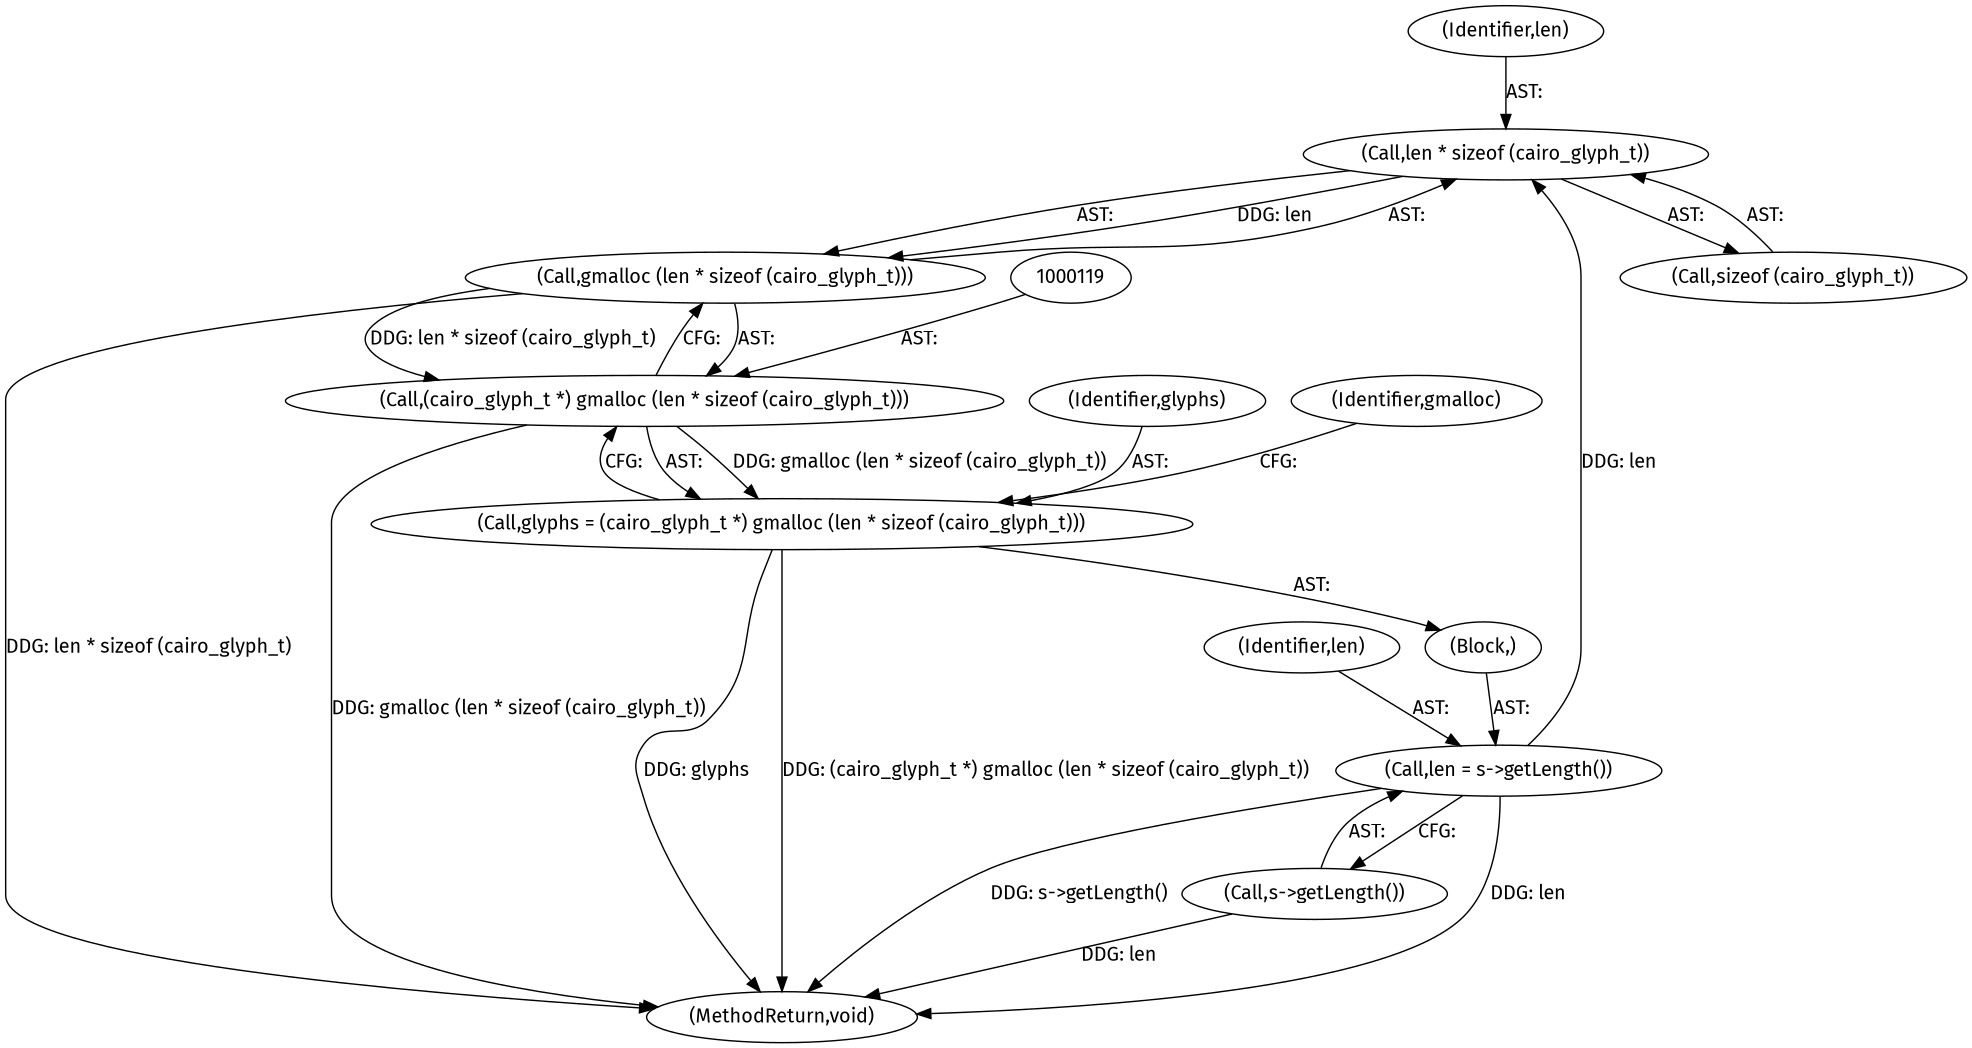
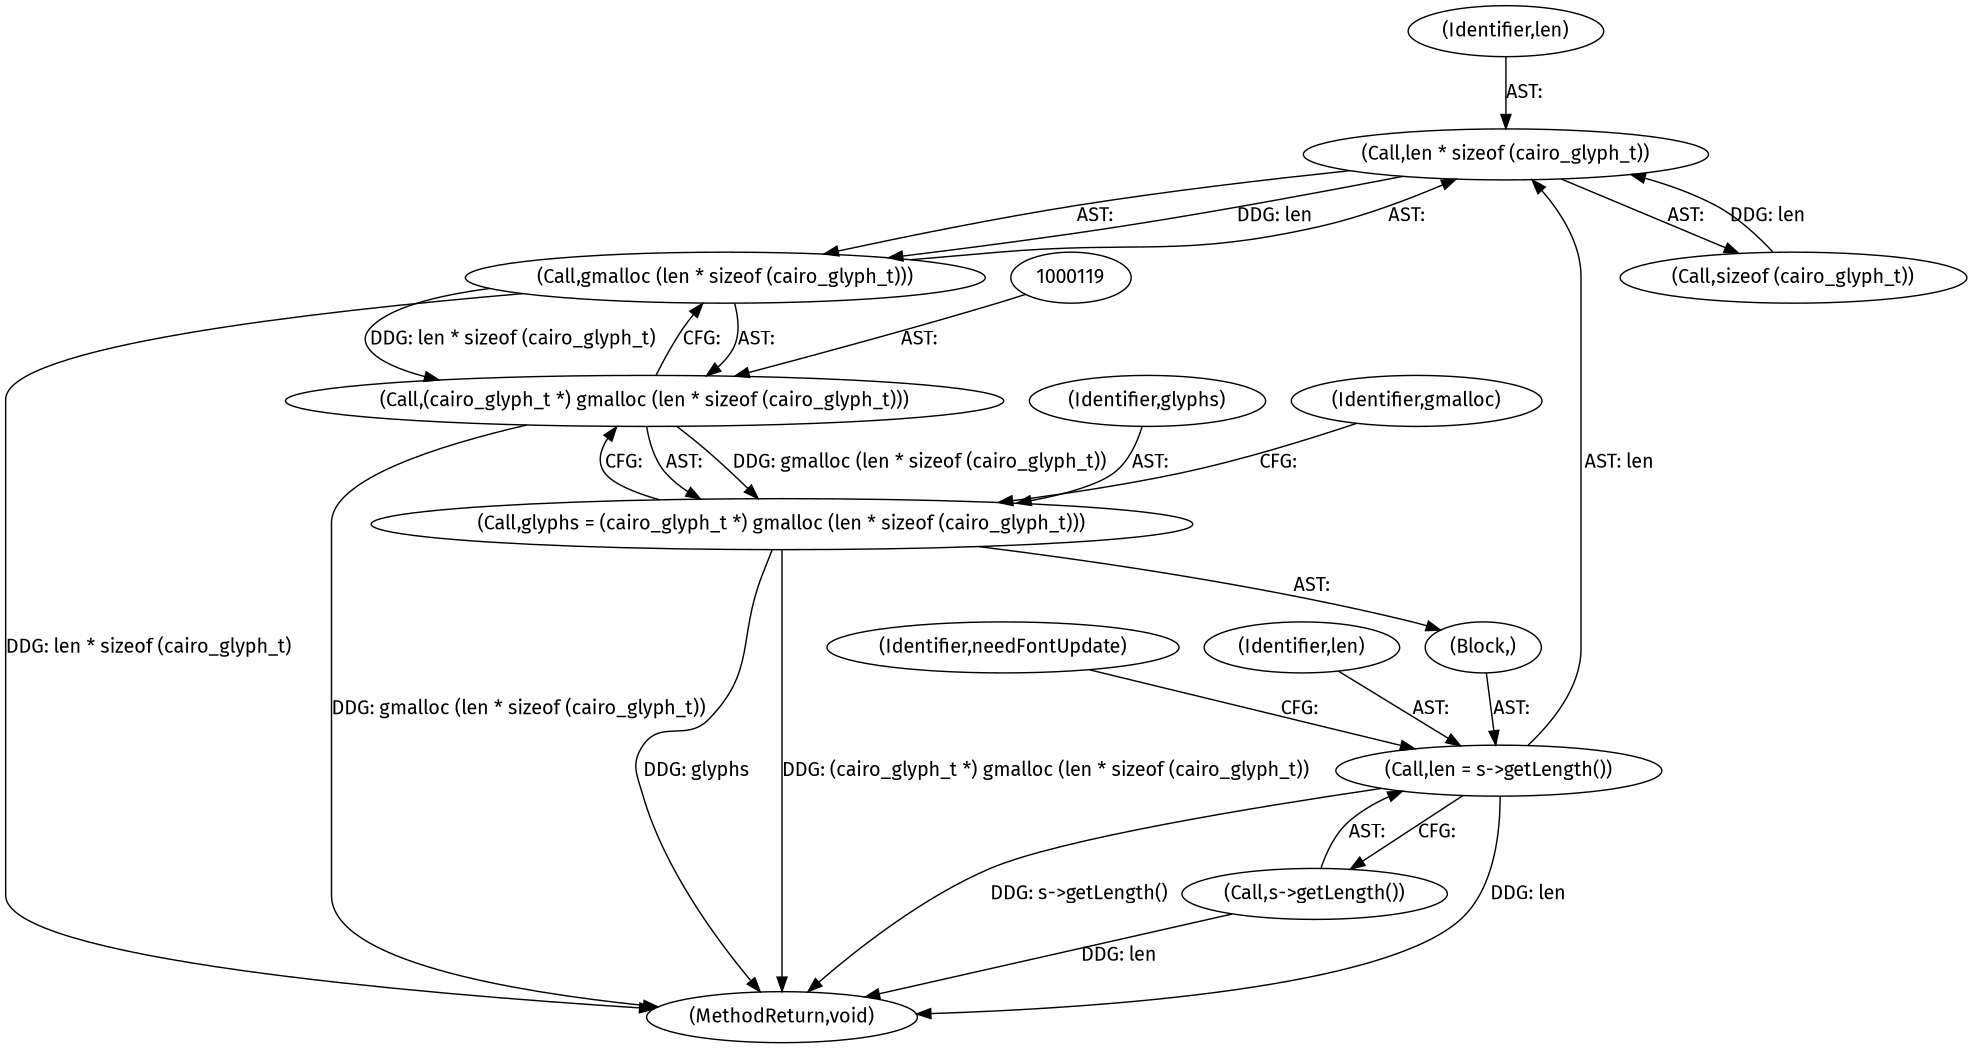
(1768, 216) -> (1768, 216)
(1619, 463) -> (1619, 463)
none -> (1003, 647)
